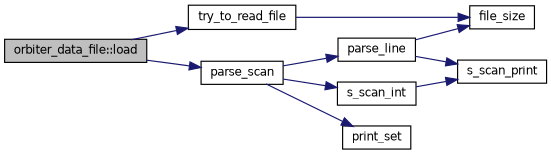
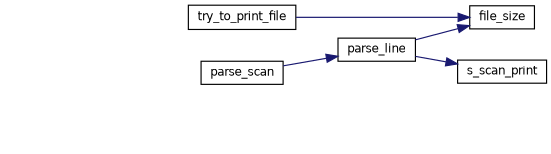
(242, 17) -> (242, 17)
(76, 51) -> none
(377, 94) -> none
(377, 138) -> none
